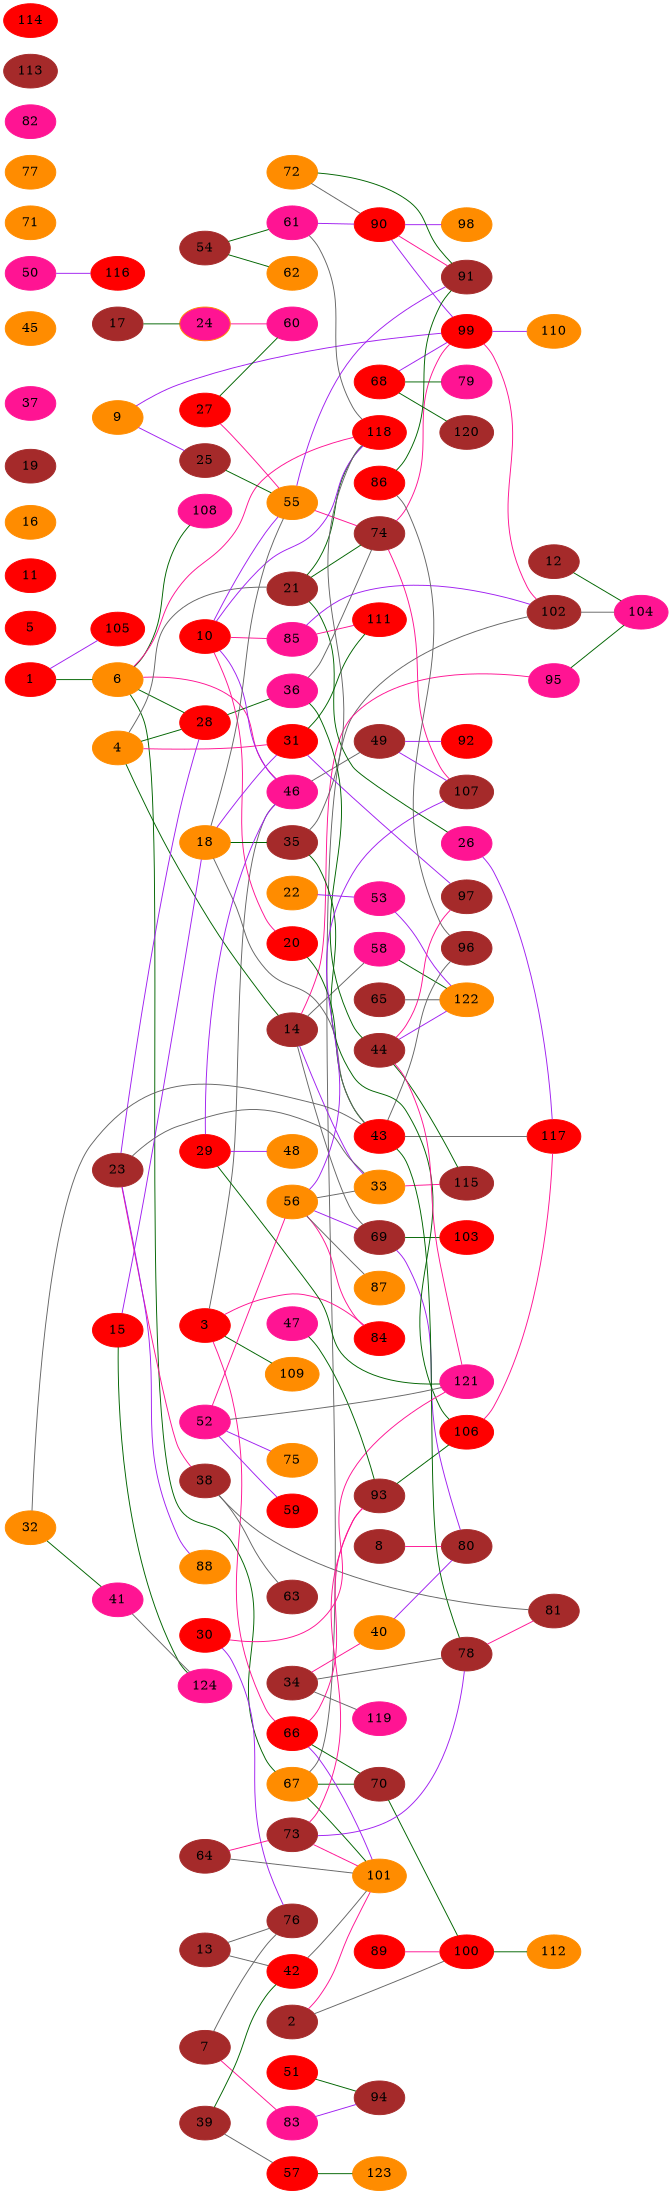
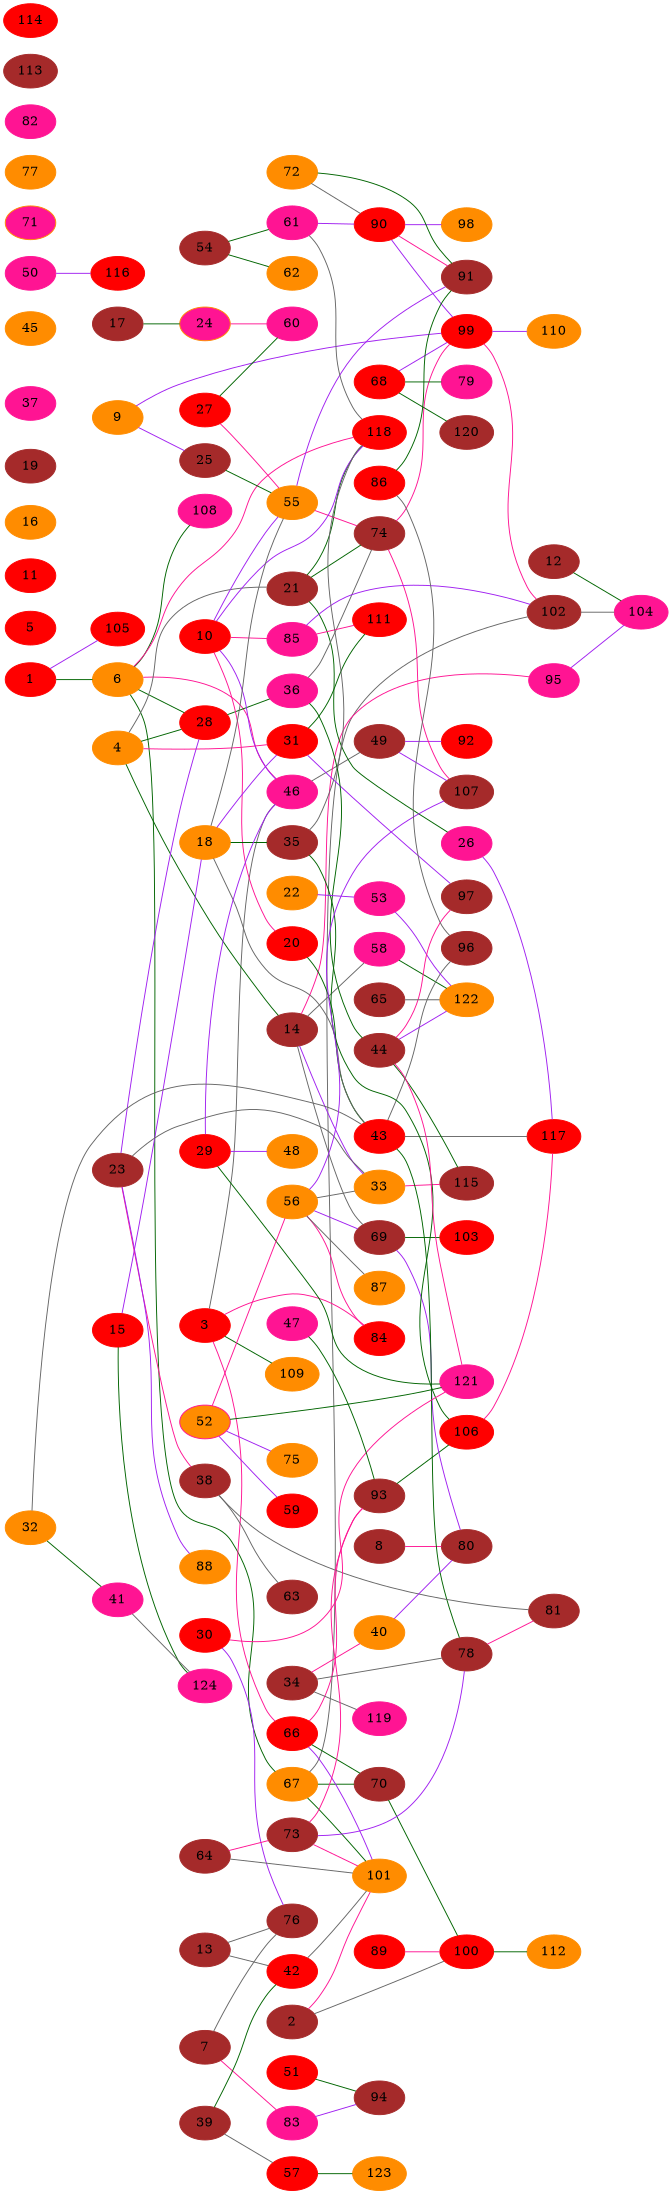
(31, 223) -> (31, 223)
(597, 646) -> (597, 646)
(341, 1405) -> (341, 1405)
(205, 1422) -> (205, 1422)
